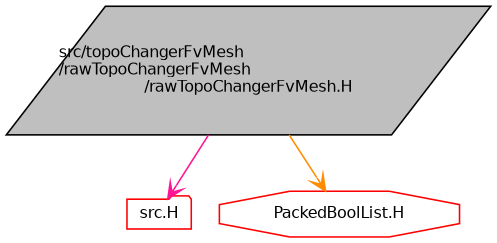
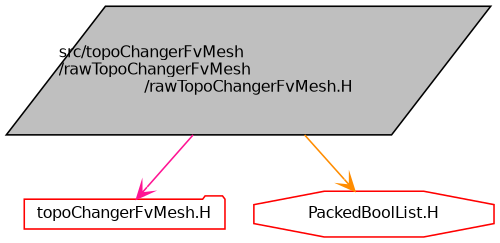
(159, 214) -> (125, 214)
